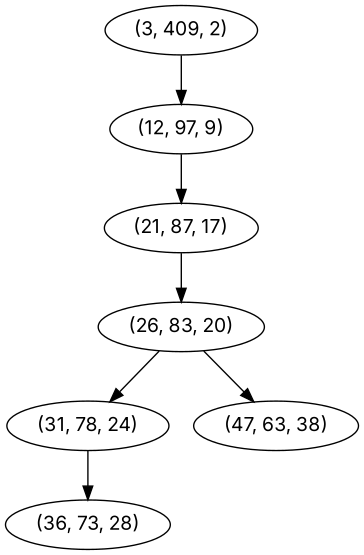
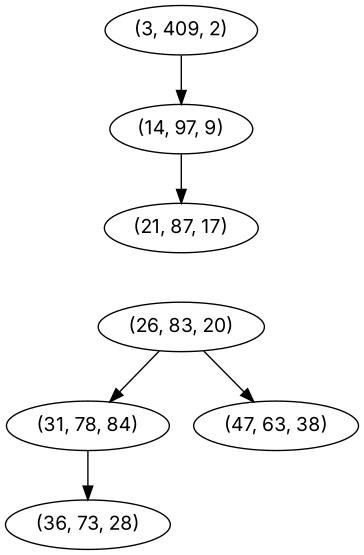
(181, 129) -> (181, 129)
(181, 271) -> none
(88, 426) -> (88, 426)
